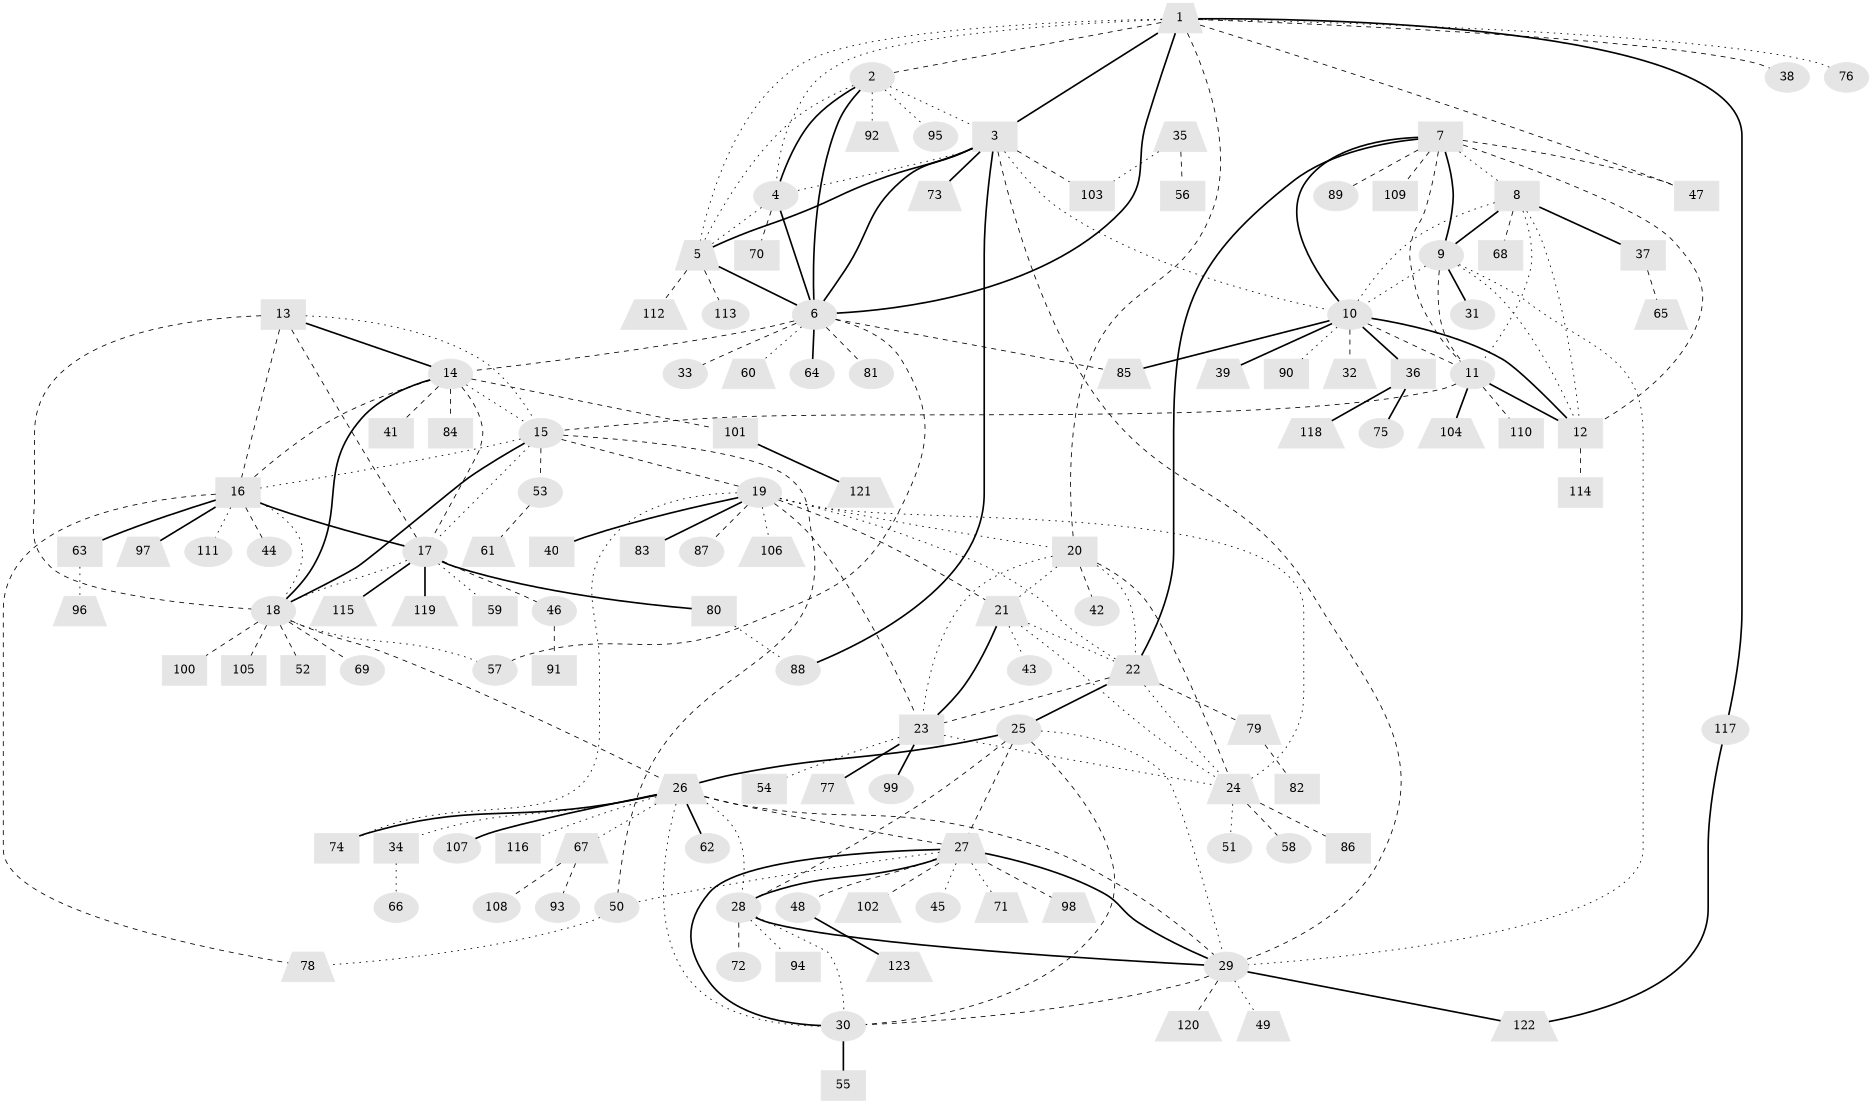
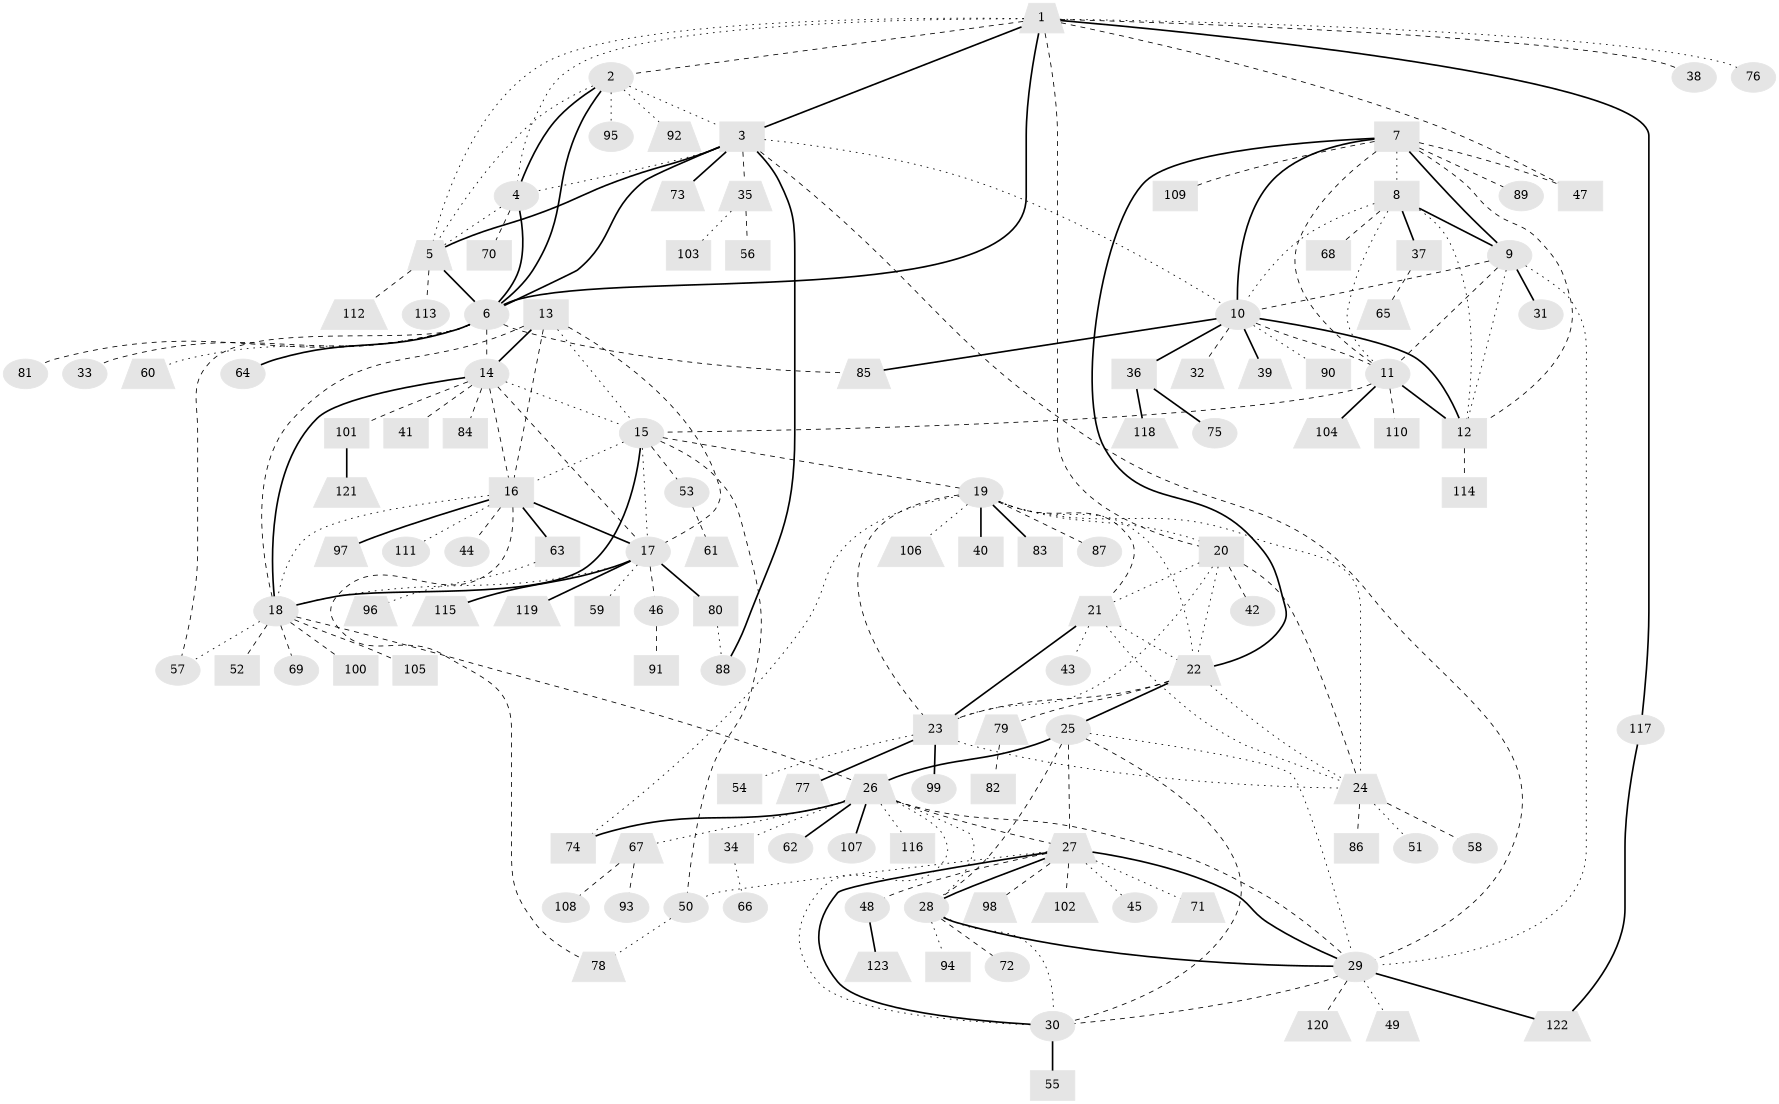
(1043, 166) -> (744, 166)
(1396, 285) -> (1374, 286)
